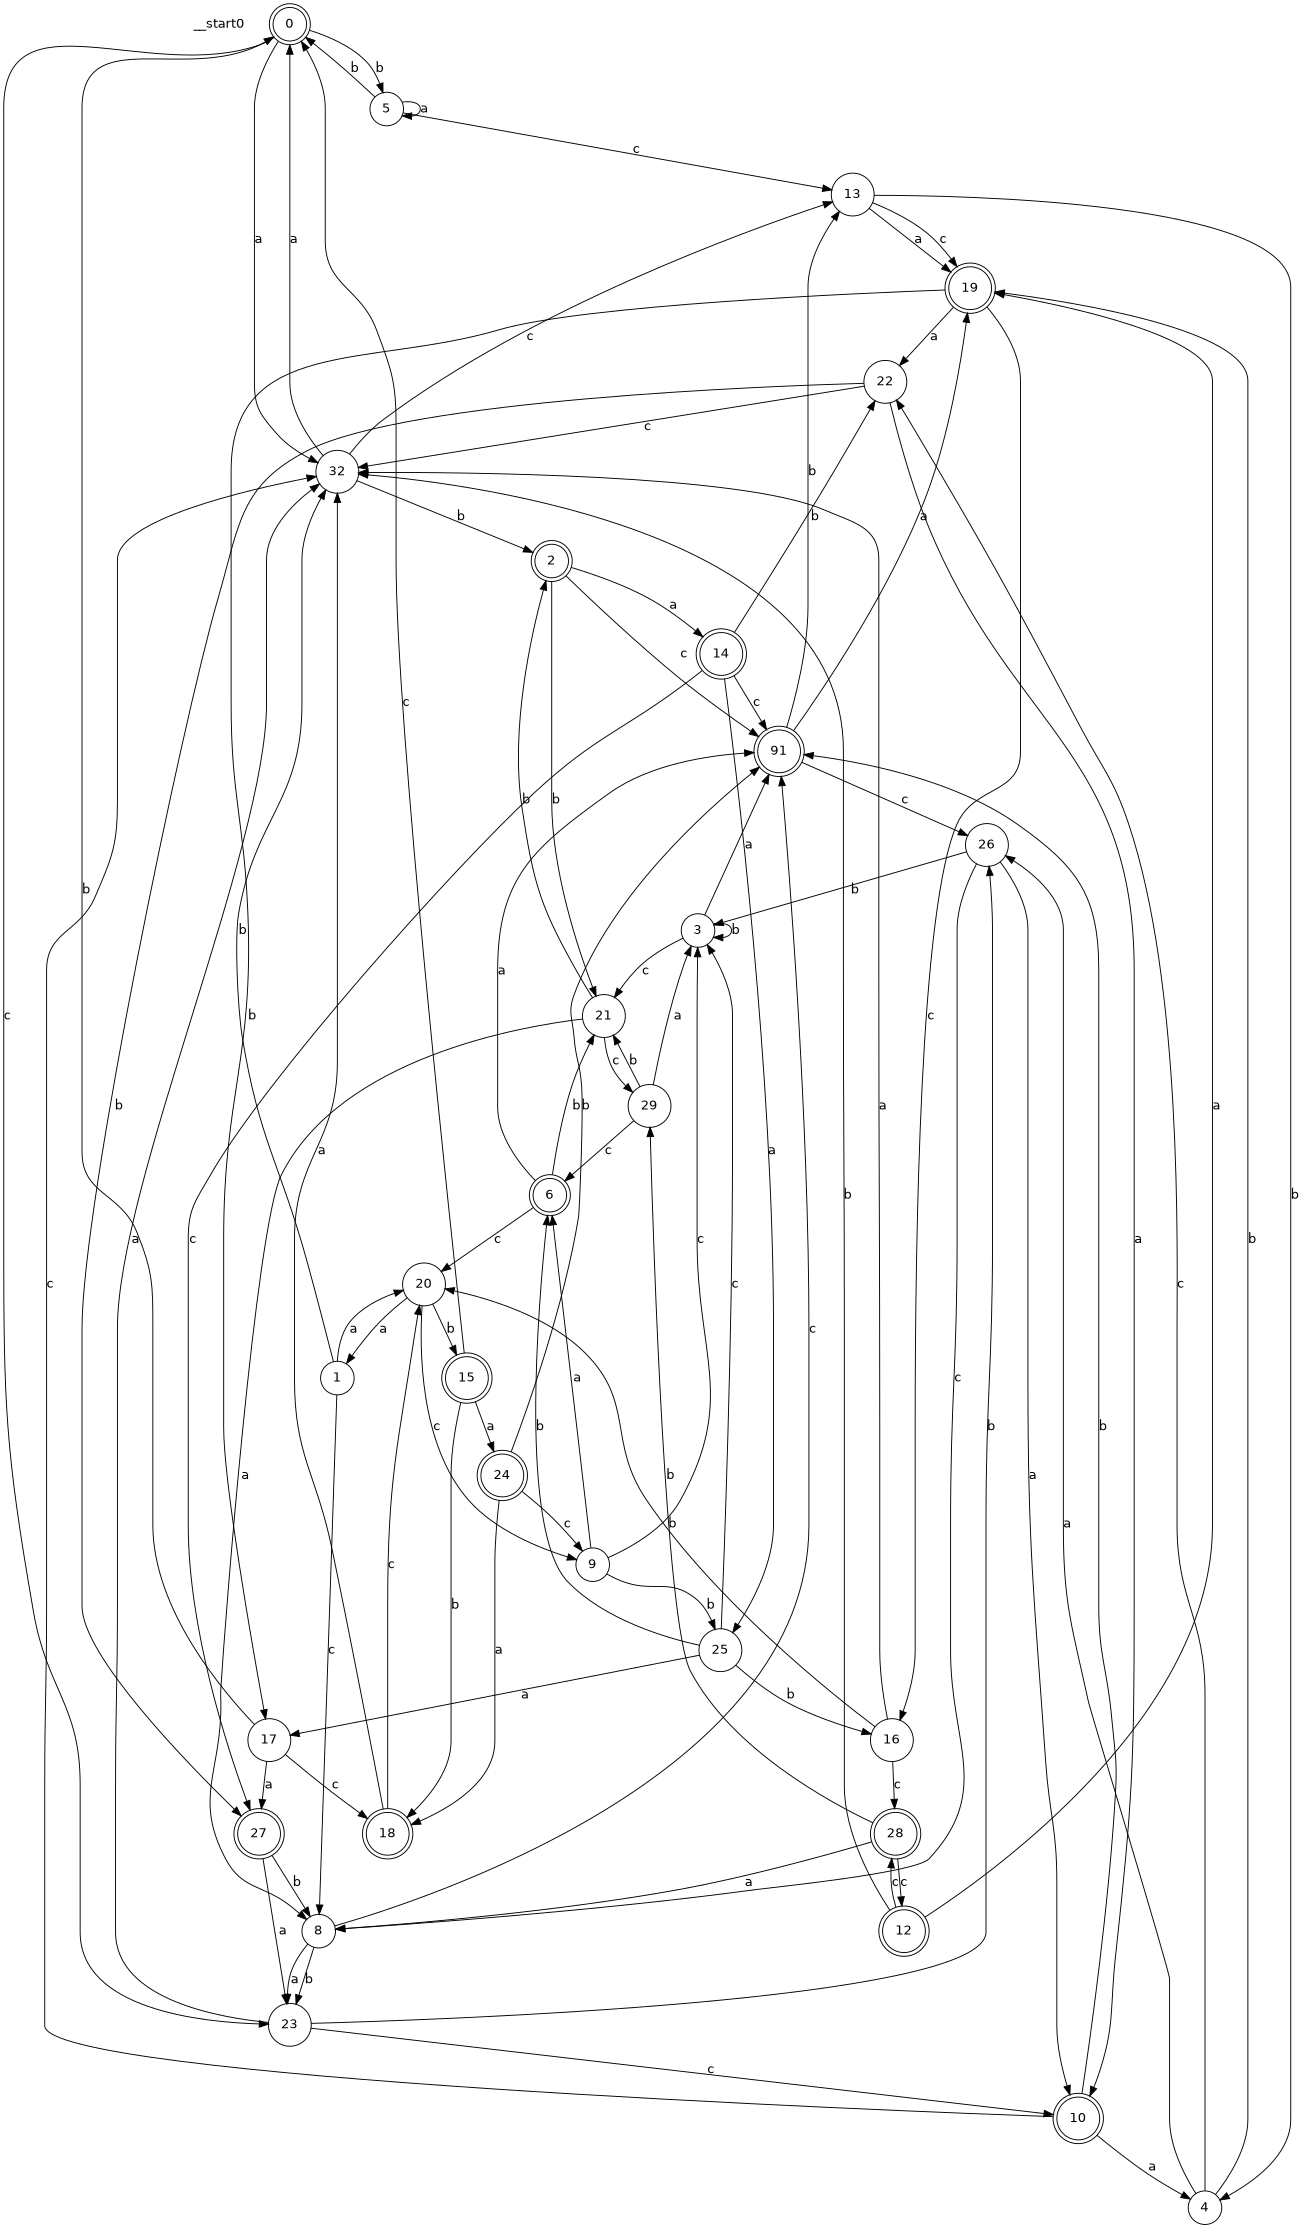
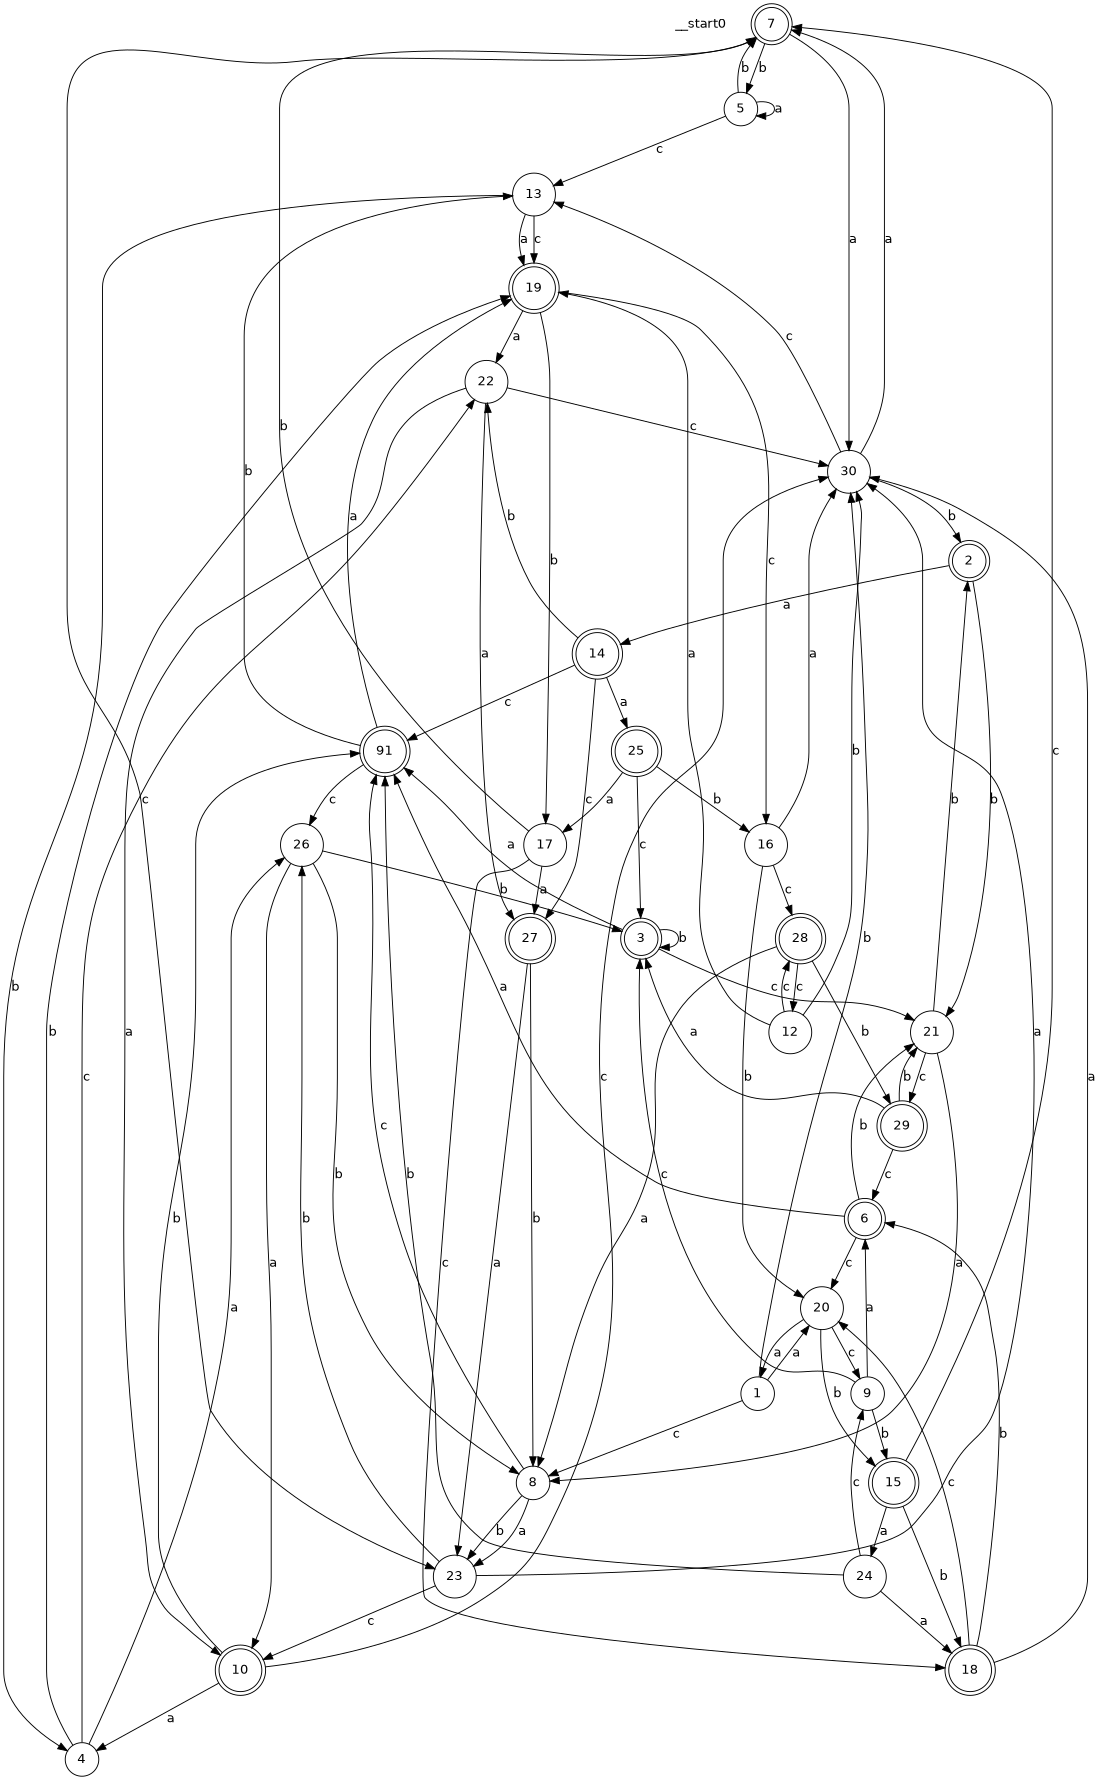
(290, 24) -> (772, 24)
(337, 472) -> (849, 472)
(655, 658) -> none
(698, 930) -> (641, 939)
(119, 1106) -> (485, 654)
(650, 1106) -> (902, 1126)
(958, 1378) -> (339, 1175)
(502, 1475) -> (865, 1577)
(539, 1480) -> (999, 1423)
(665, 1587) -> (878, 1430)
(720, 1650) -> (637, 751)
(904, 1931) -> (790, 1032)
